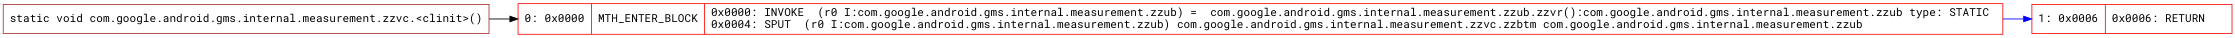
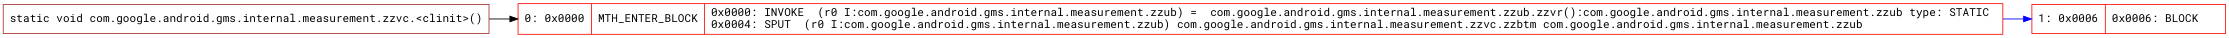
(2169, 19) -> (2165, 19)
